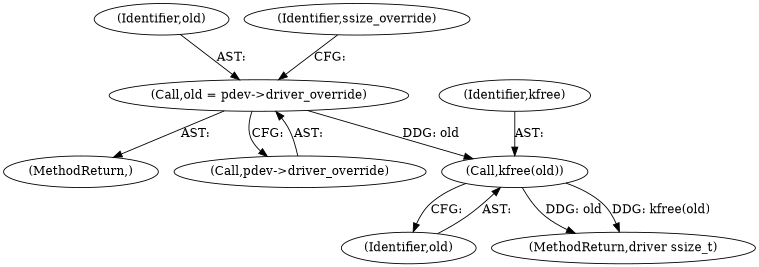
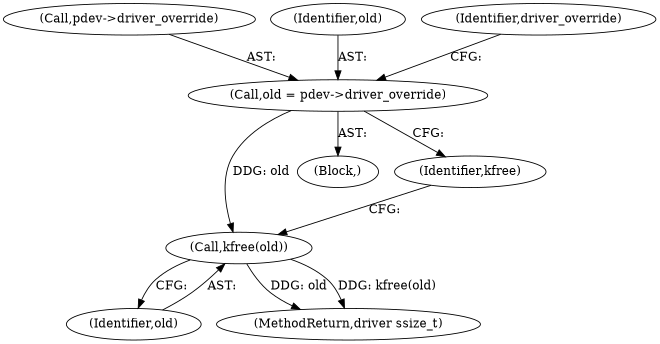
(357, 19) -> (539, 19)
(249, 133) -> (401, 132)
(531, 134) -> (387, 210)
(81, 172) -> (338, 172)
